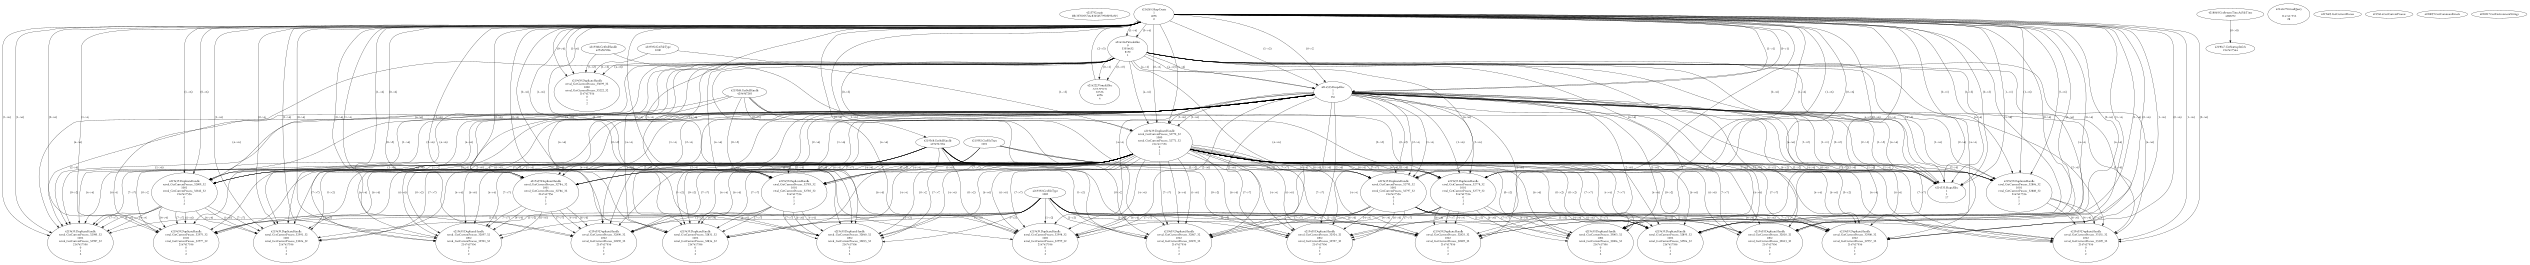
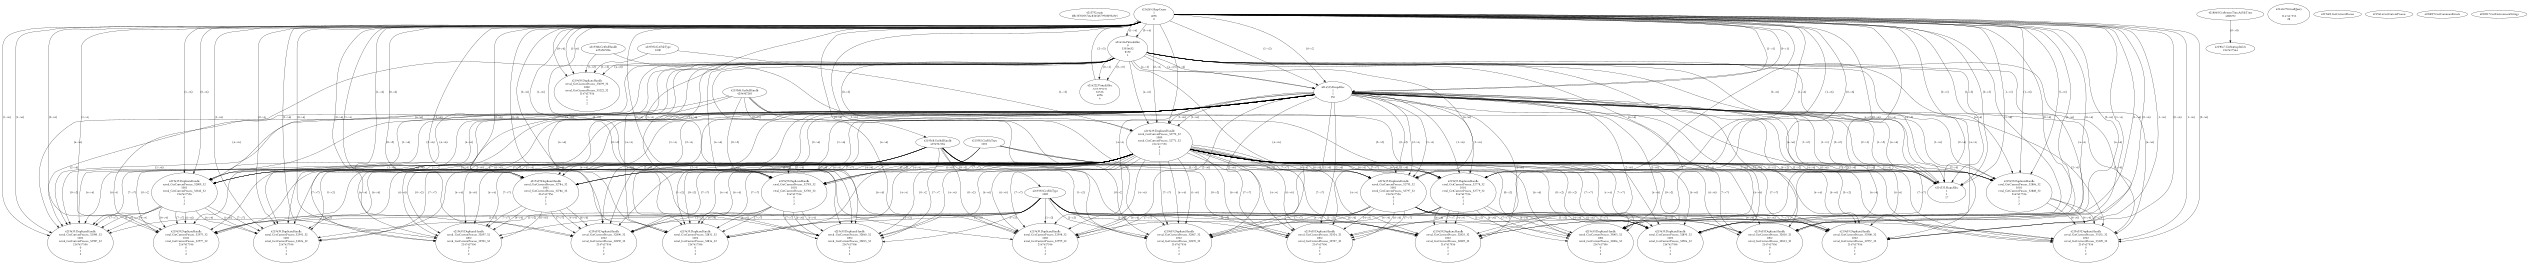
none -> (981, 172)
